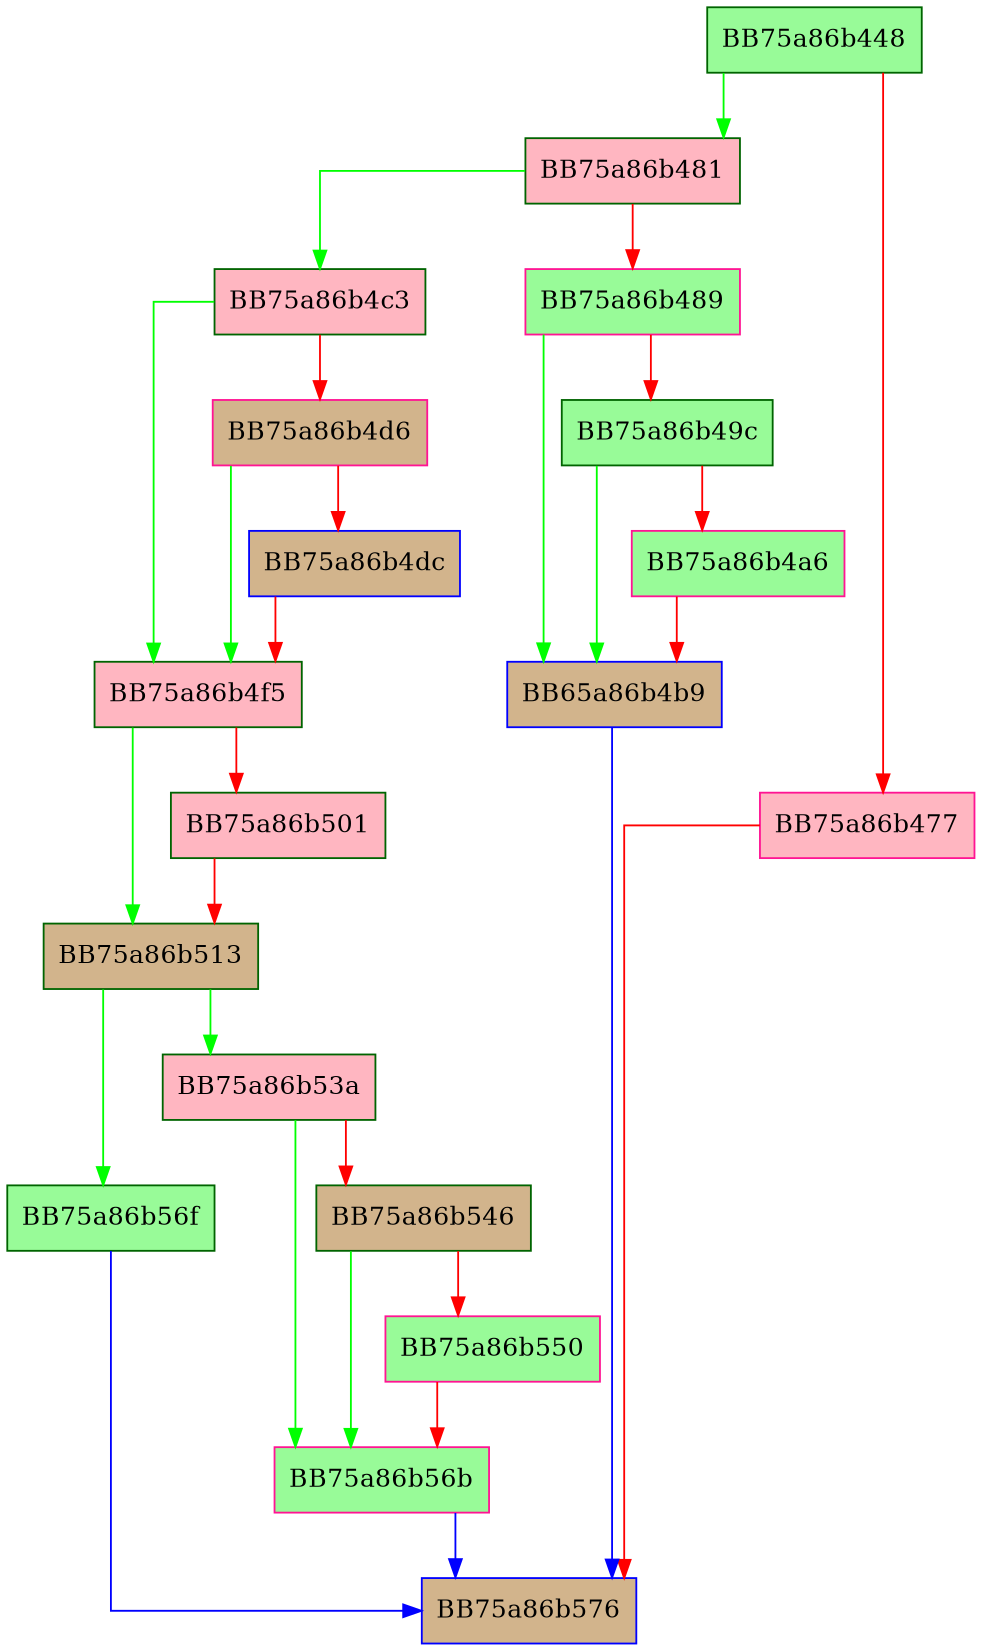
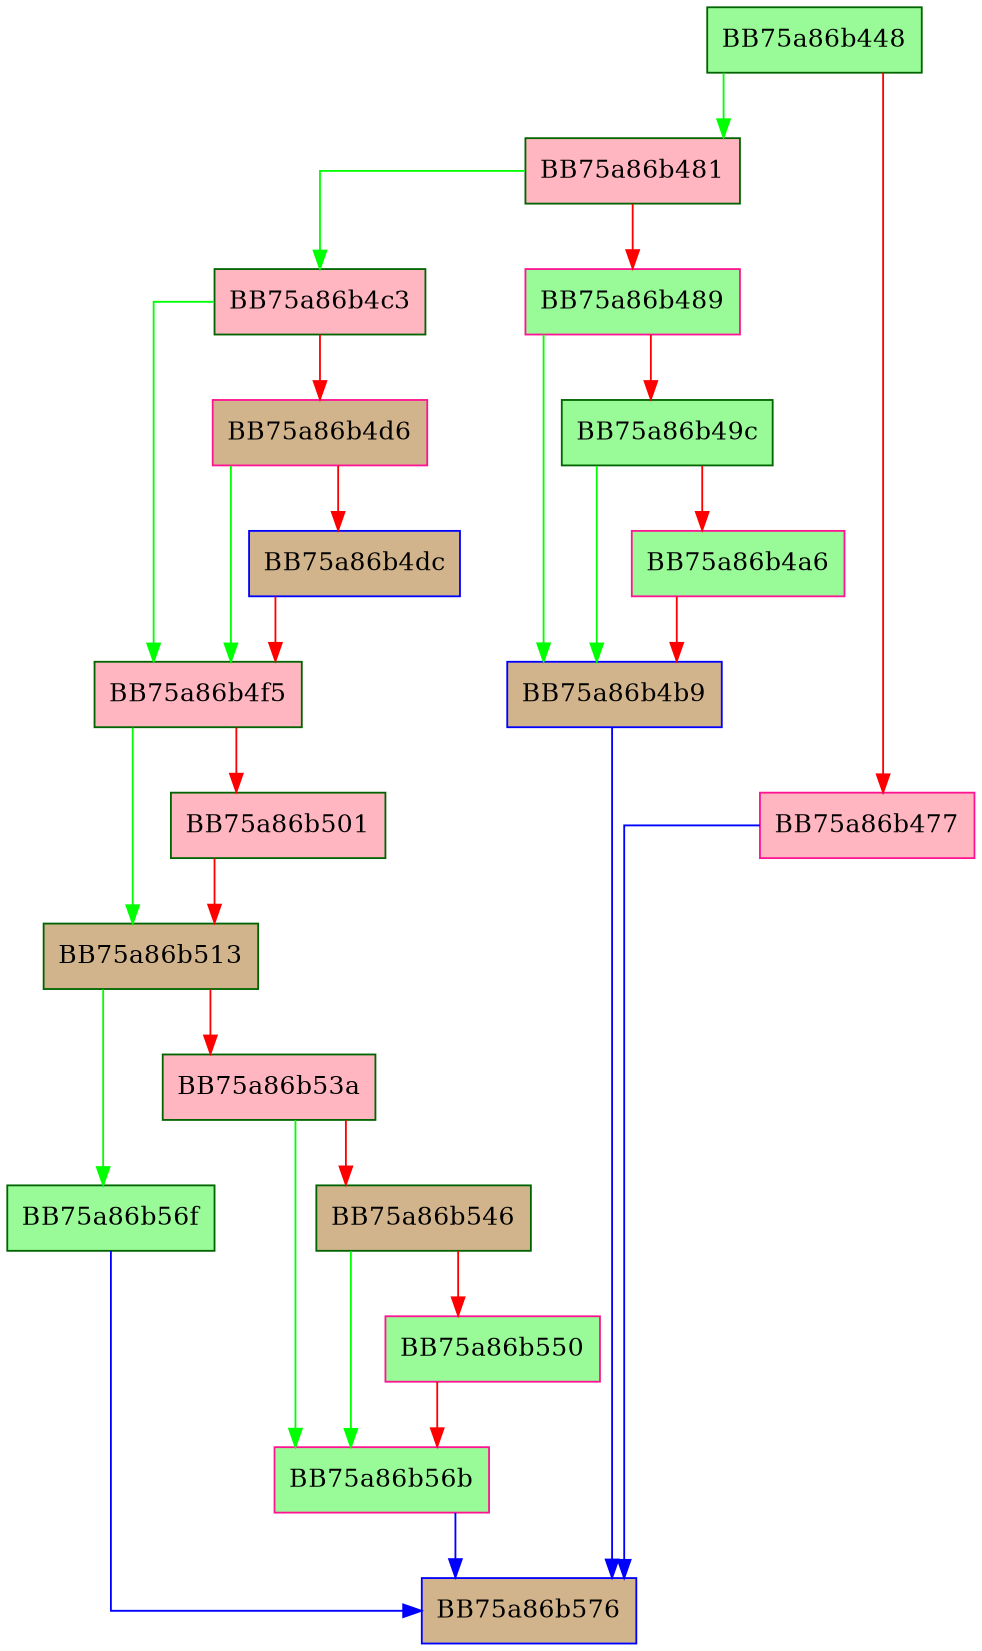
(615, 694) -> (615, 694)
(210, 1012) -> (210, 1012)
(624, 1125) -> (624, 1125)
